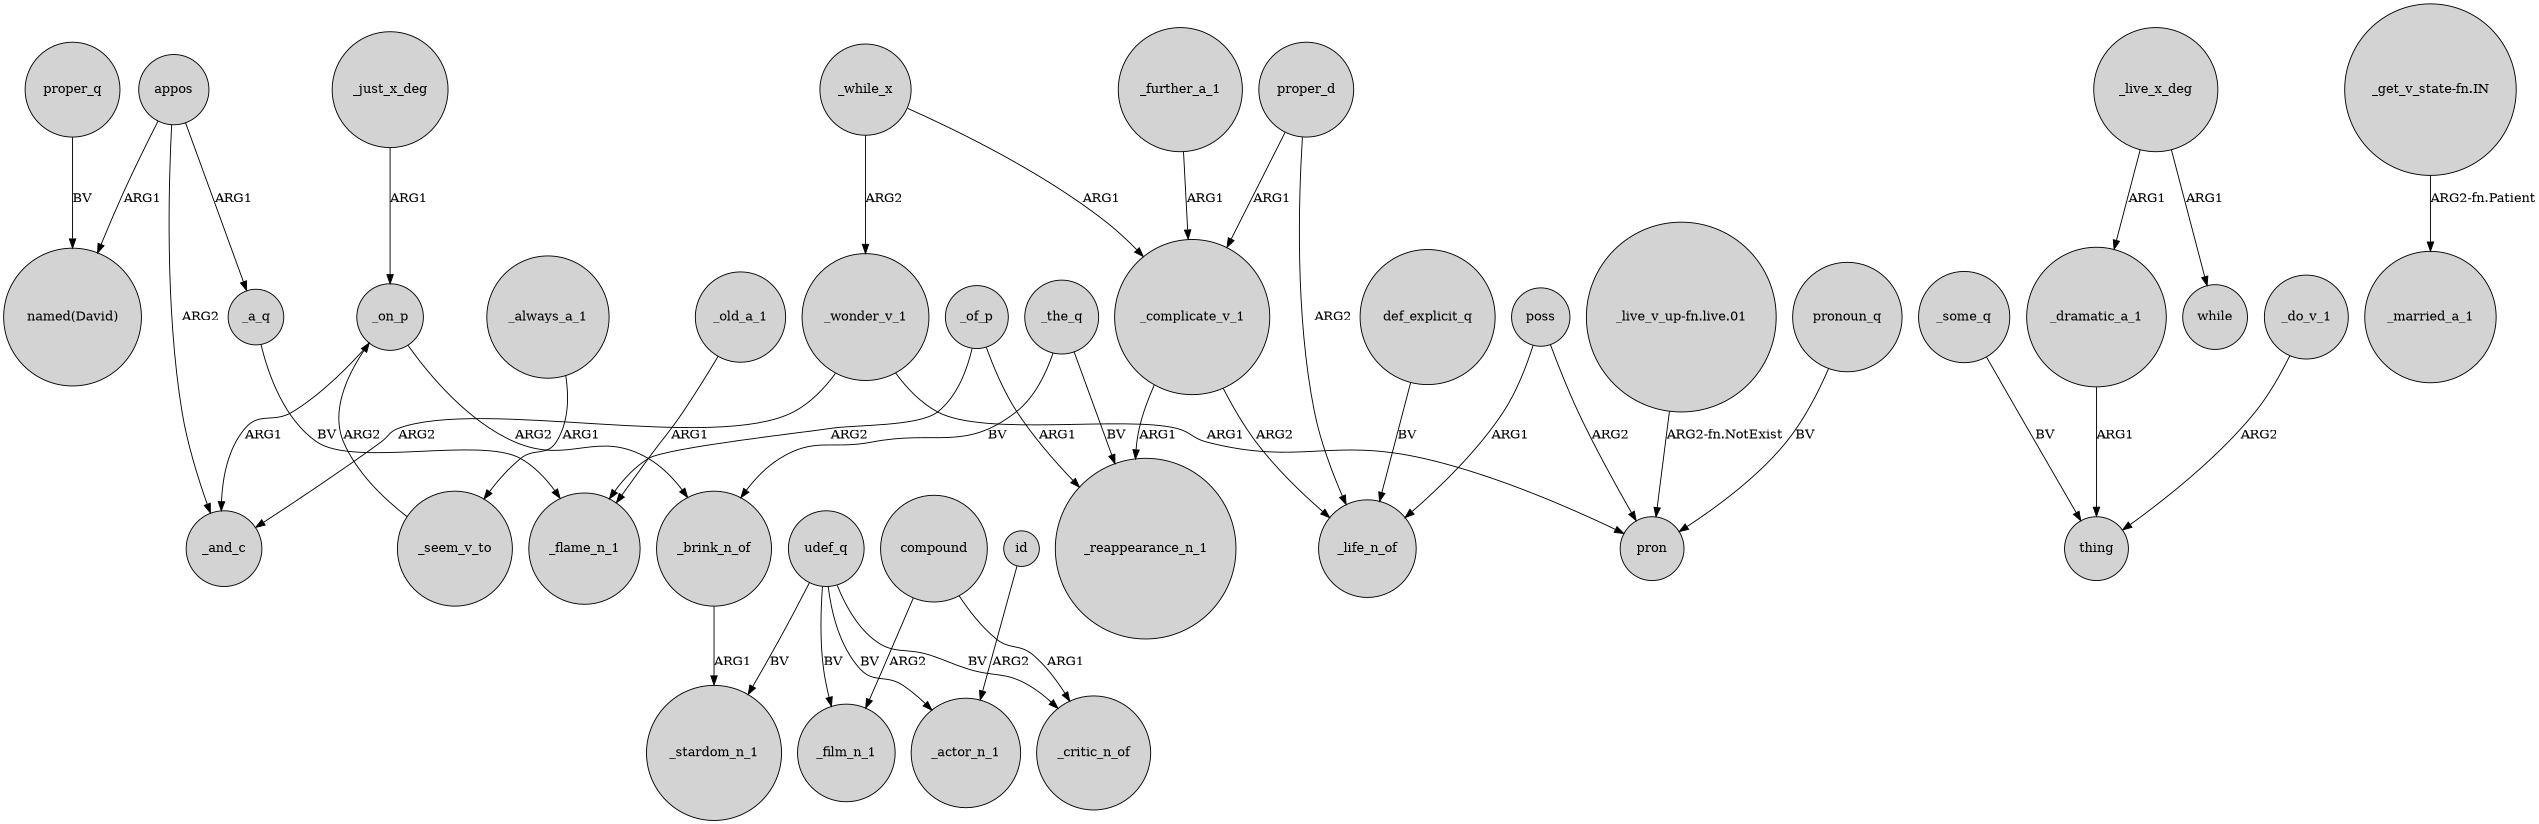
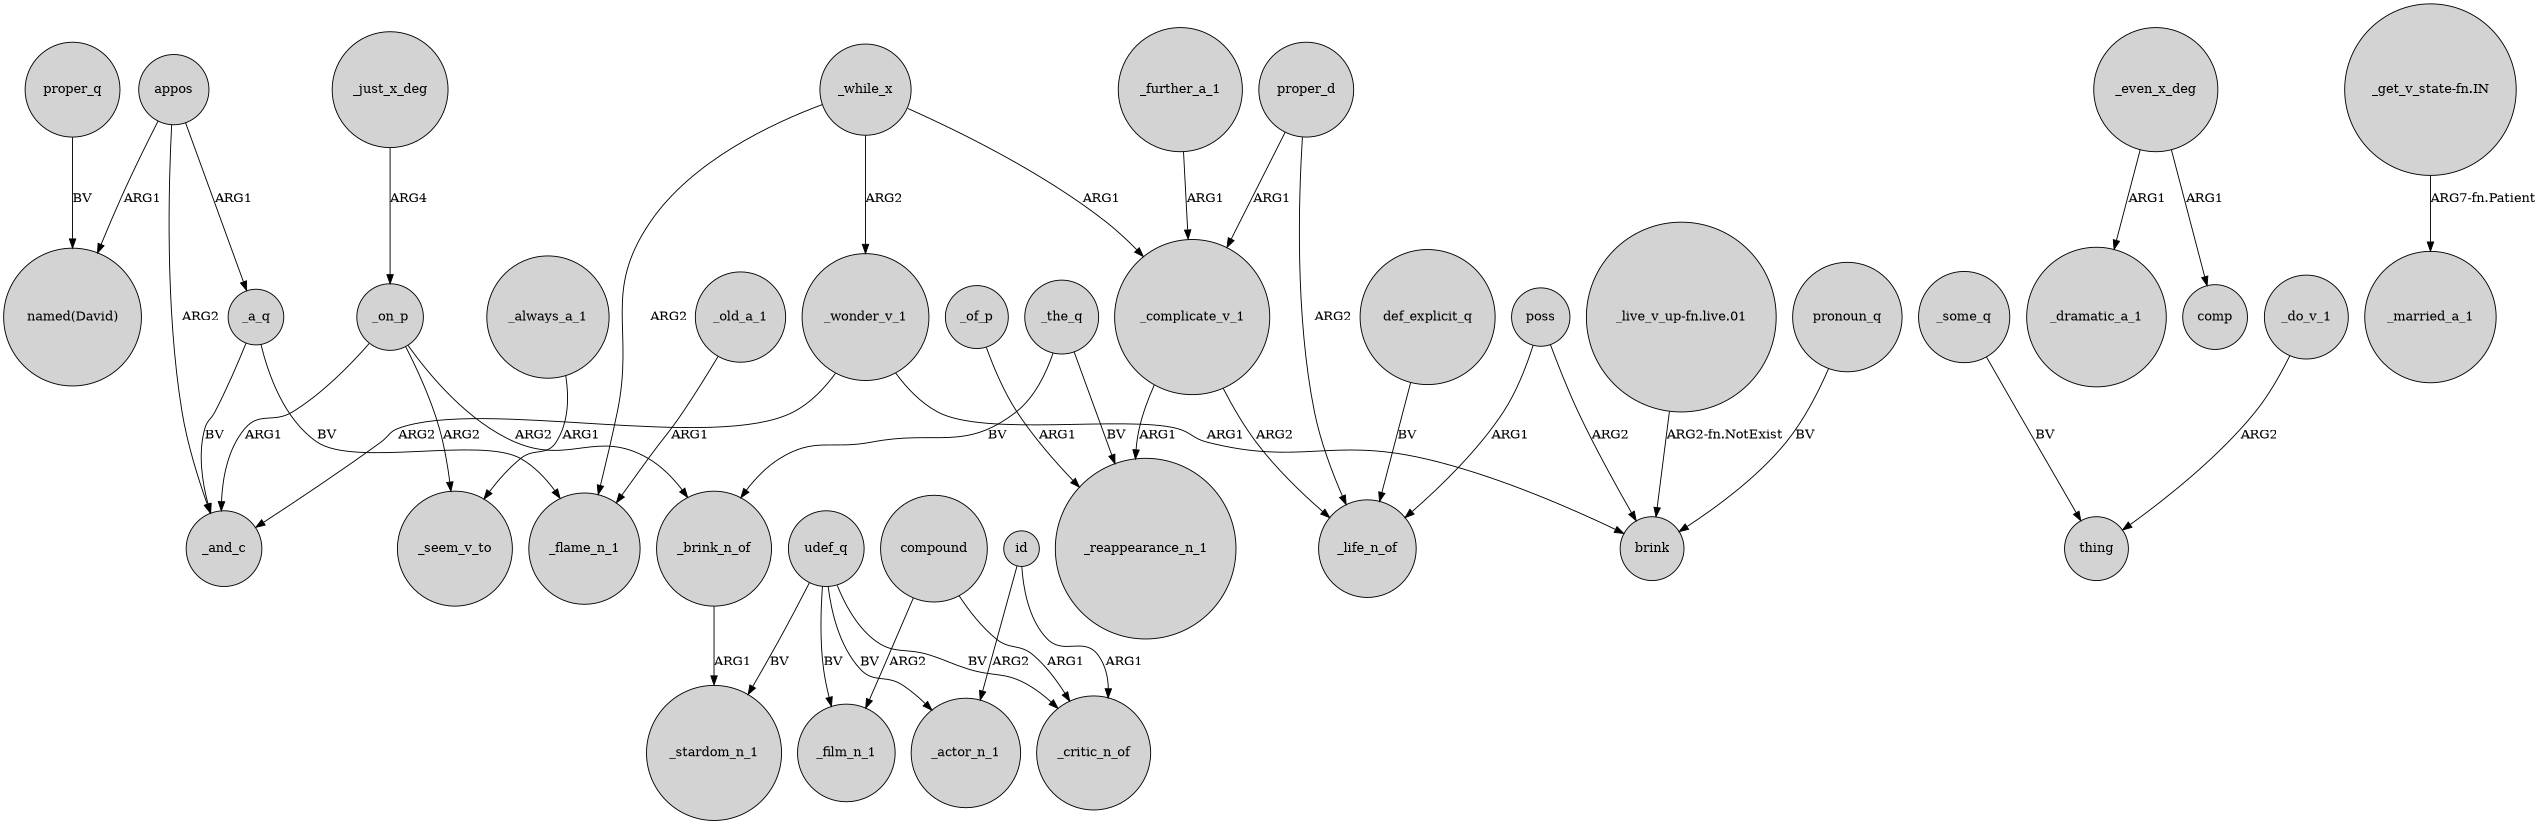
(2156, 90) -> (2156, 90)
(409, 199) -> (409, 199)
(2483, 199) -> (2483, 199)
(2215, 317) -> (2215, 317)
none -> (209, 420)
(806, 432) -> (635, 248)
(344, 443) -> (434, 412)
(2096, 447) -> none
(1652, 549) -> (1652, 549)
none -> (1053, 643)
